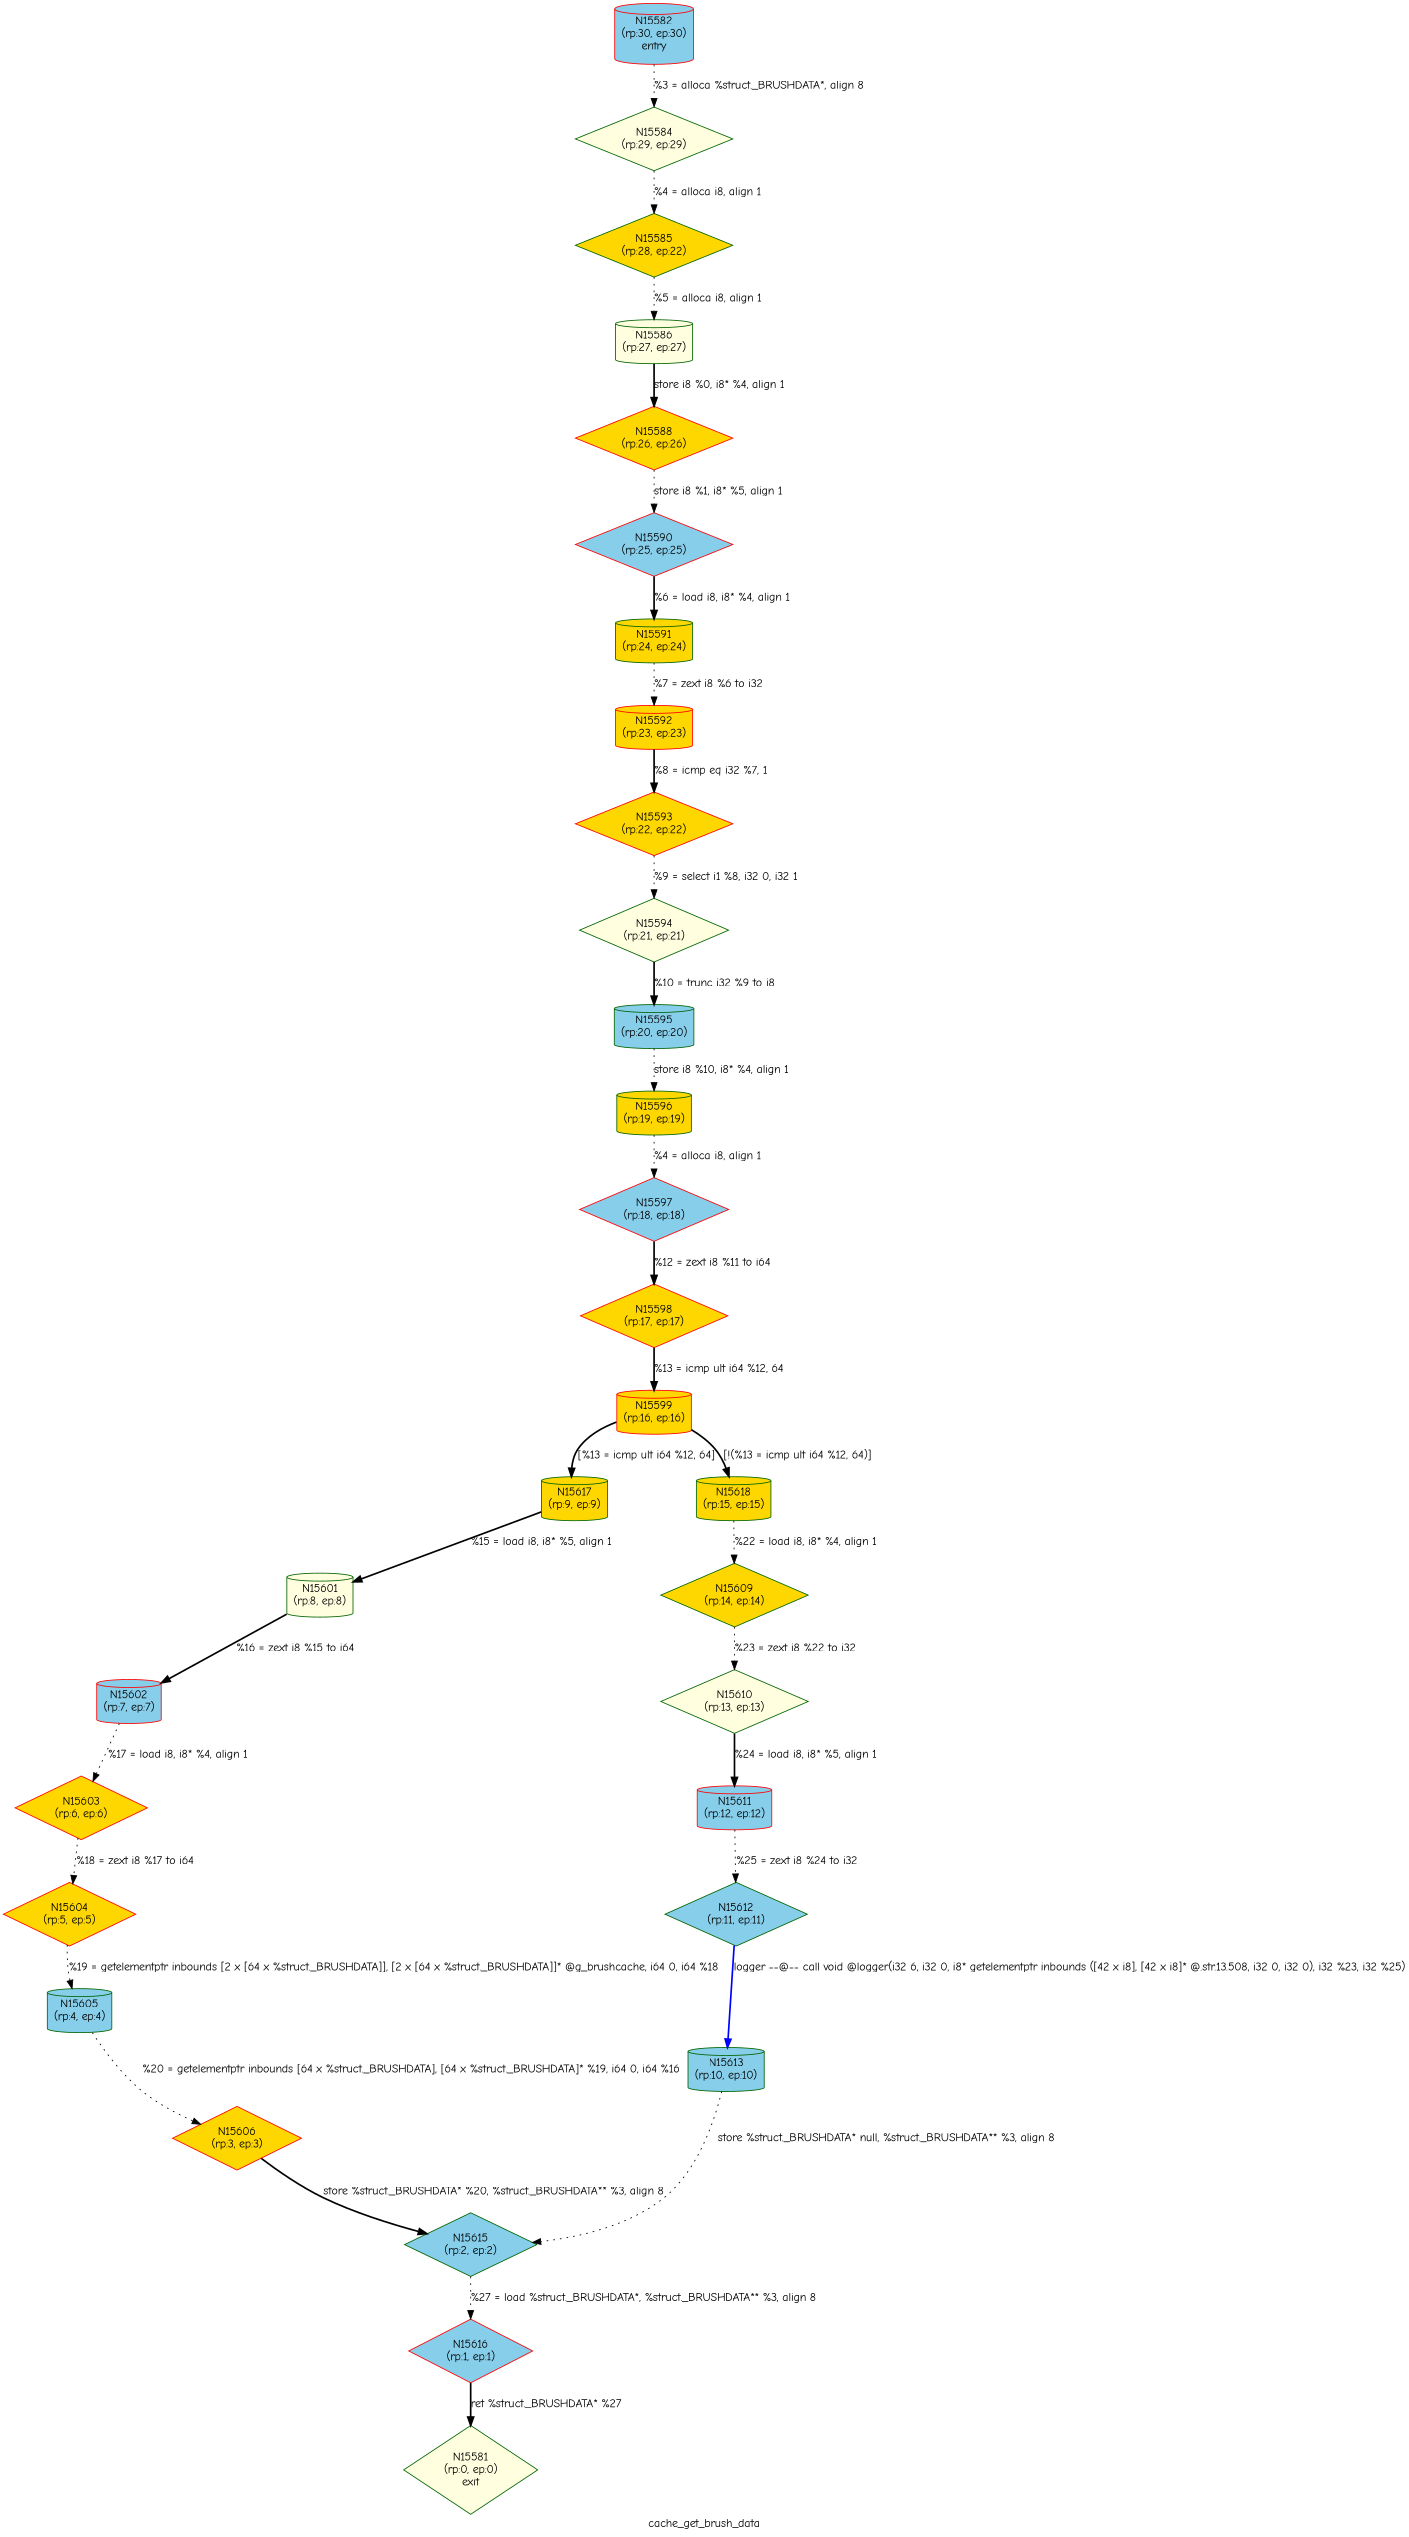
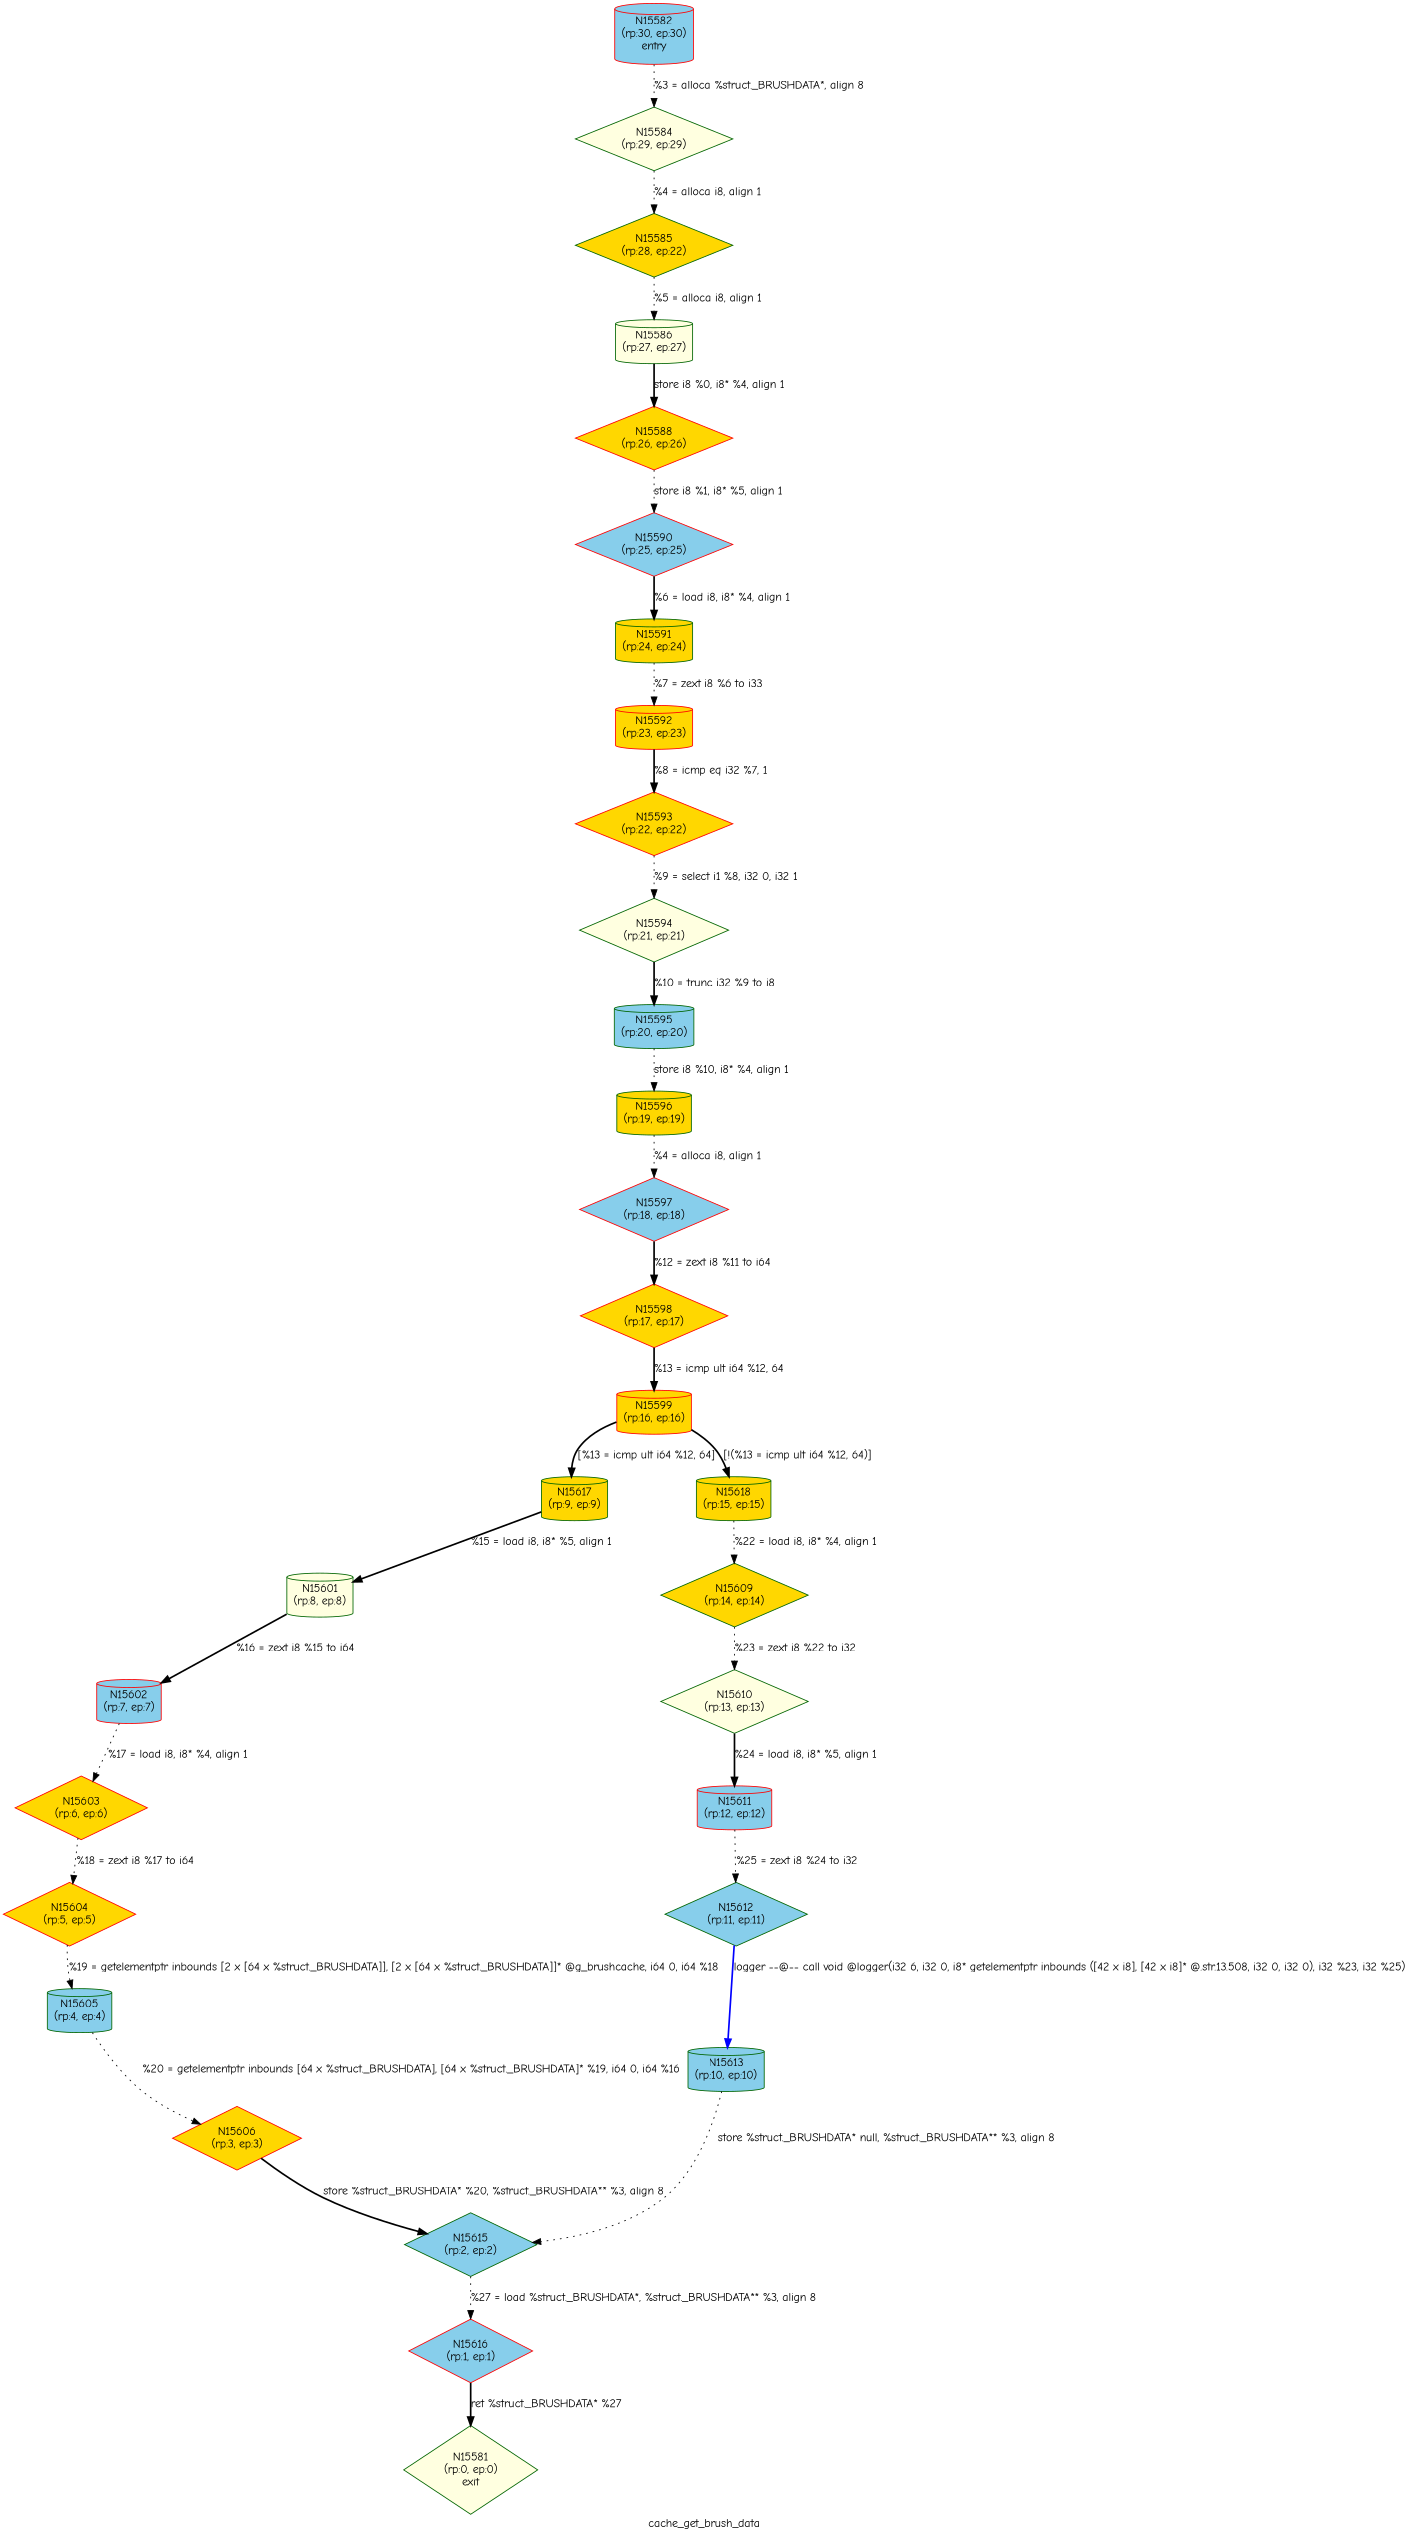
(709, 684) -> (709, 684)
